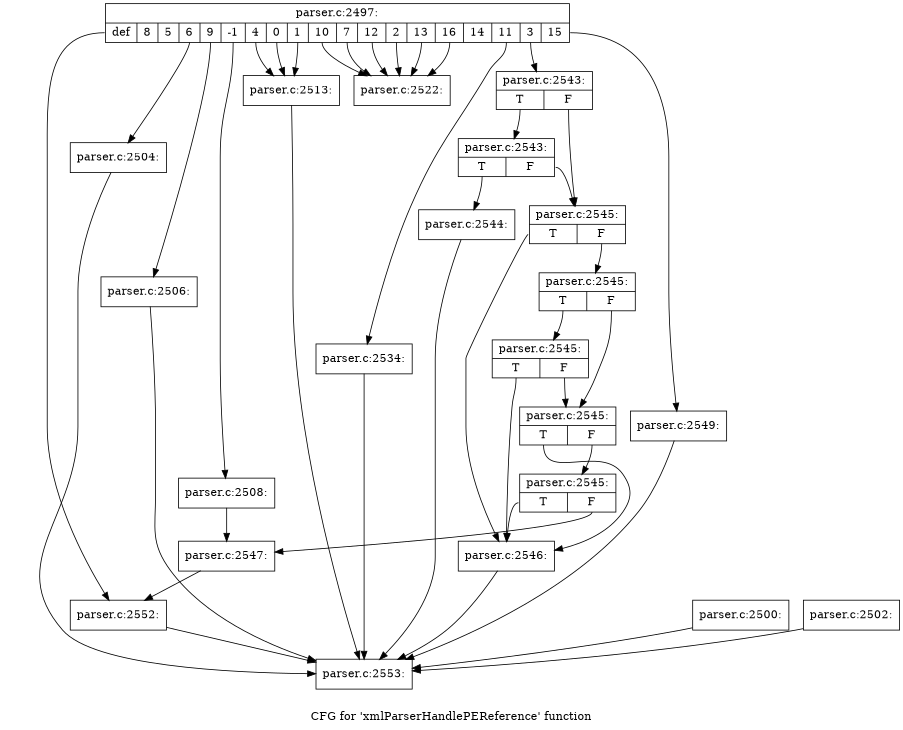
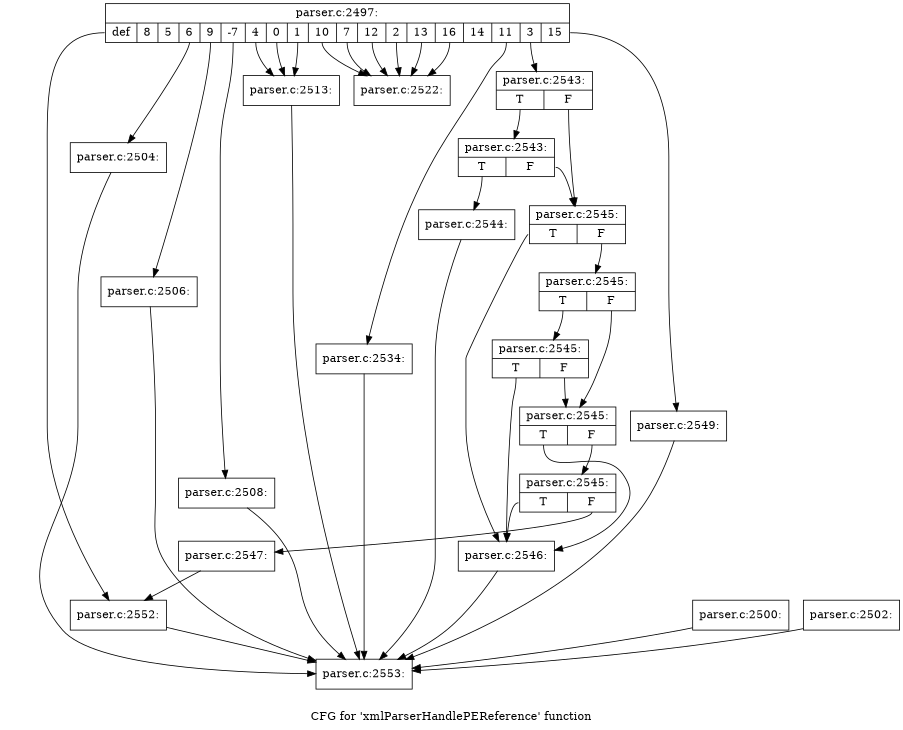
(233, 32) -> (233, 32)
(227, 520) -> (298, 578)
